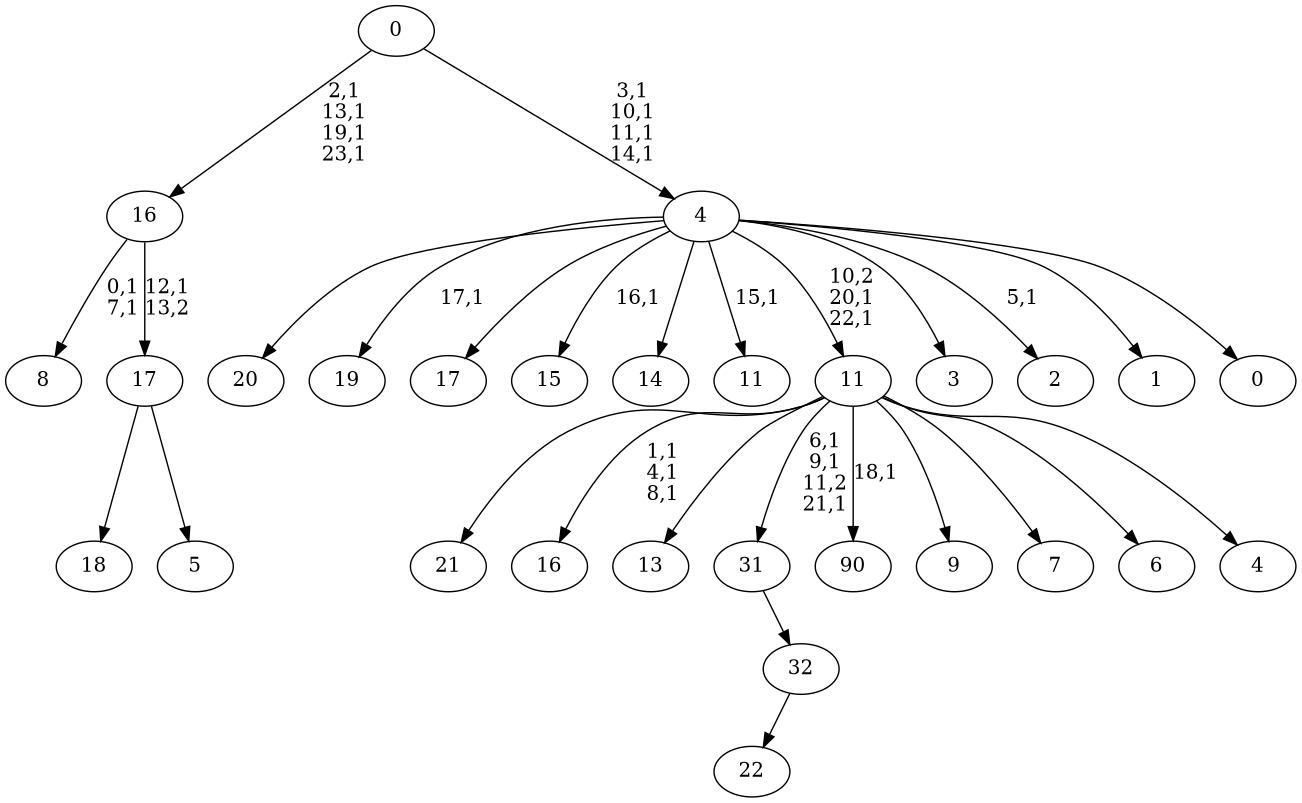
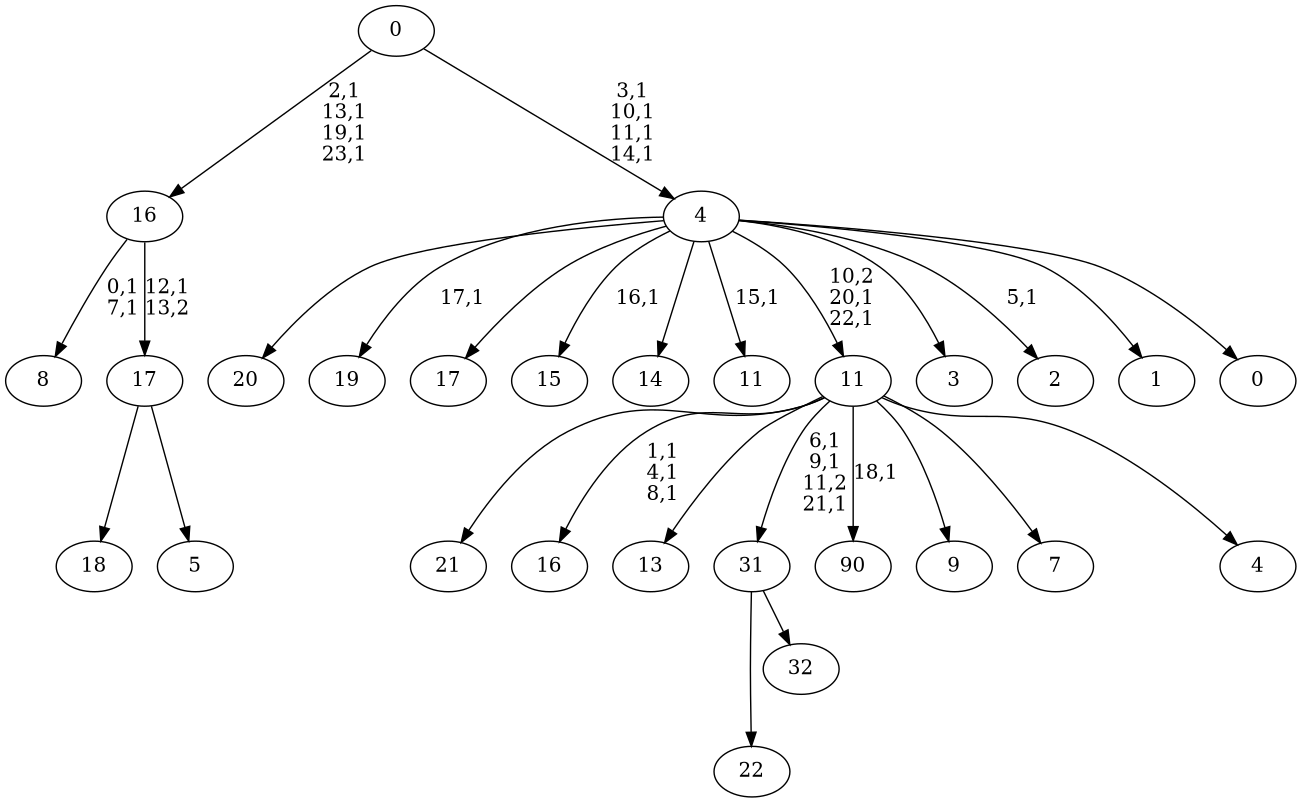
(1157, 566) -> none
(780, 714) -> (750, 662)
